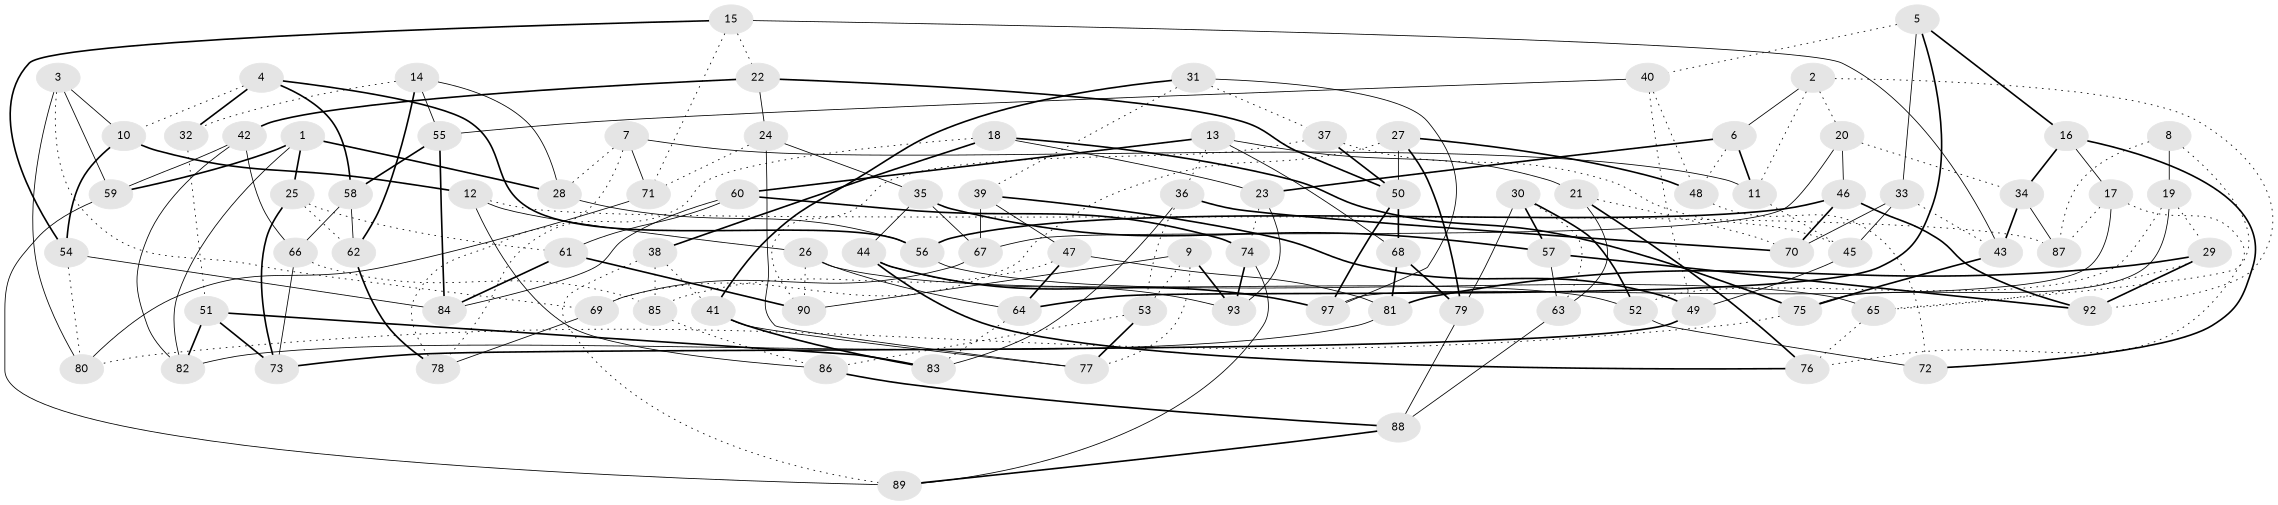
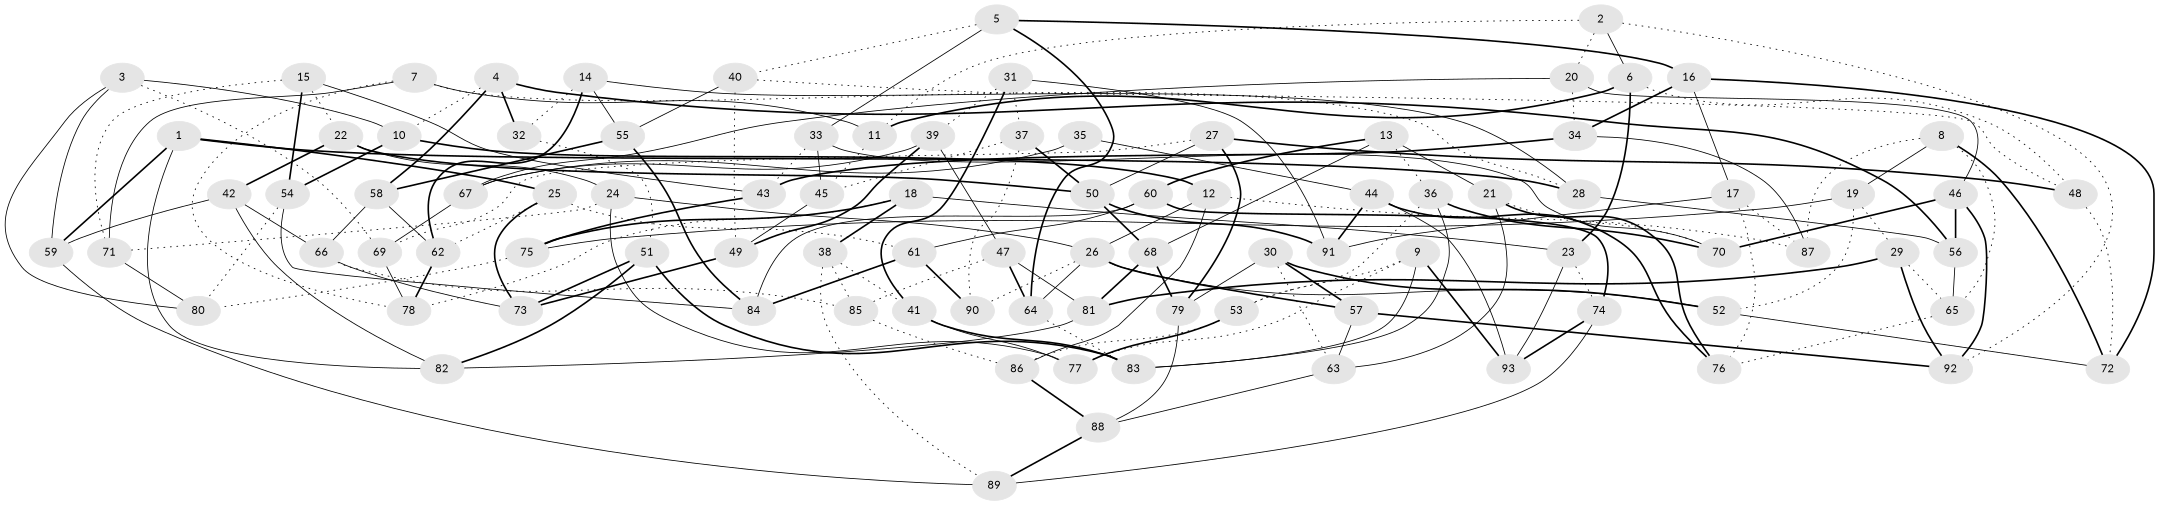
(843, 165) -> (766, 212)
(1231, 234) -> (1221, 288)
none -> (2044, 240)
(1065, 272) -> (1371, 333)
(1328, 311) -> (1329, 253)
